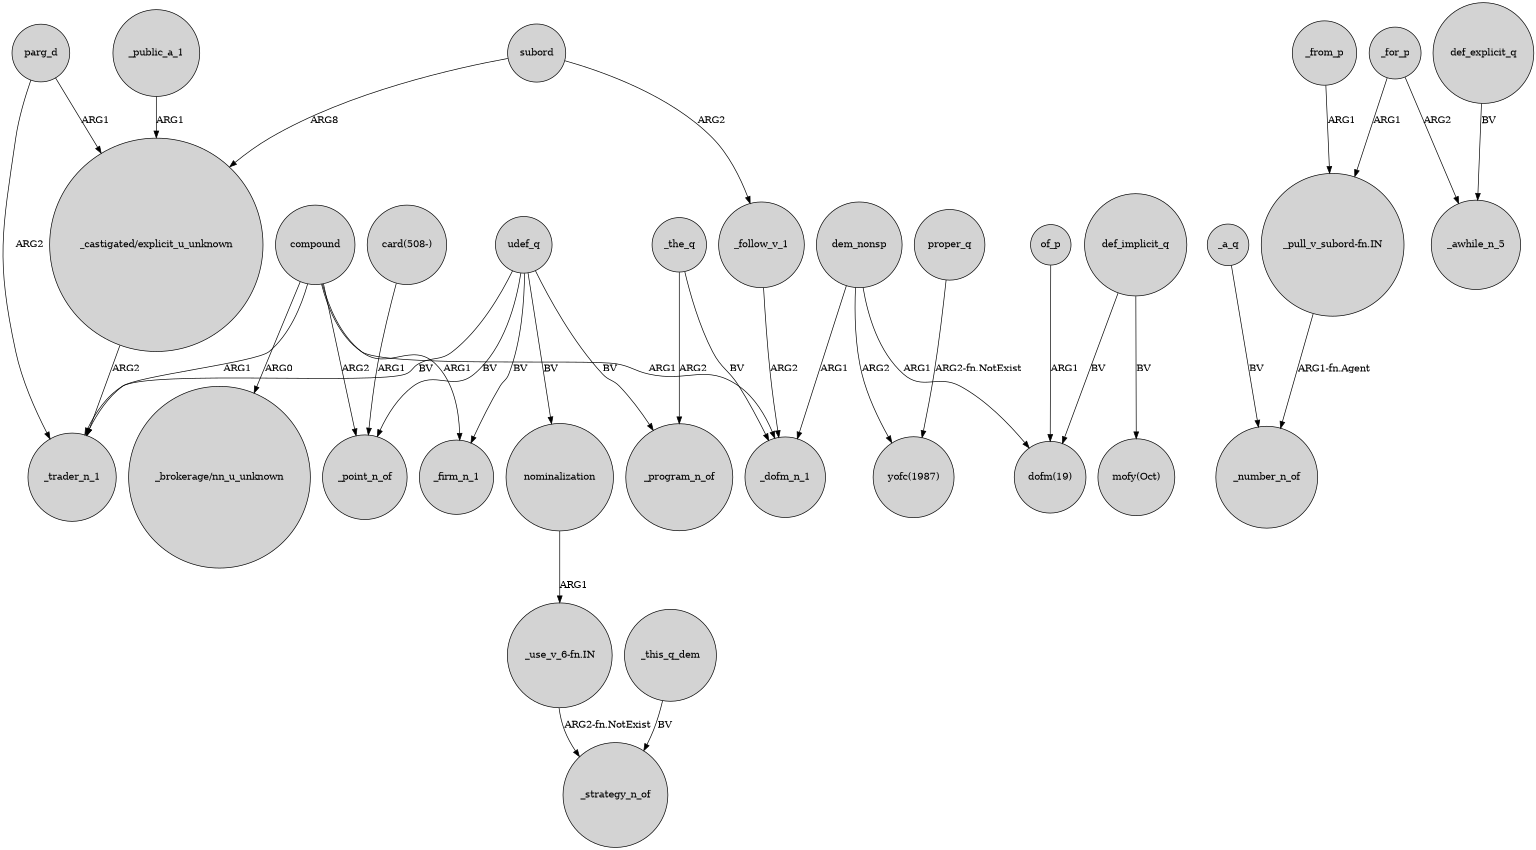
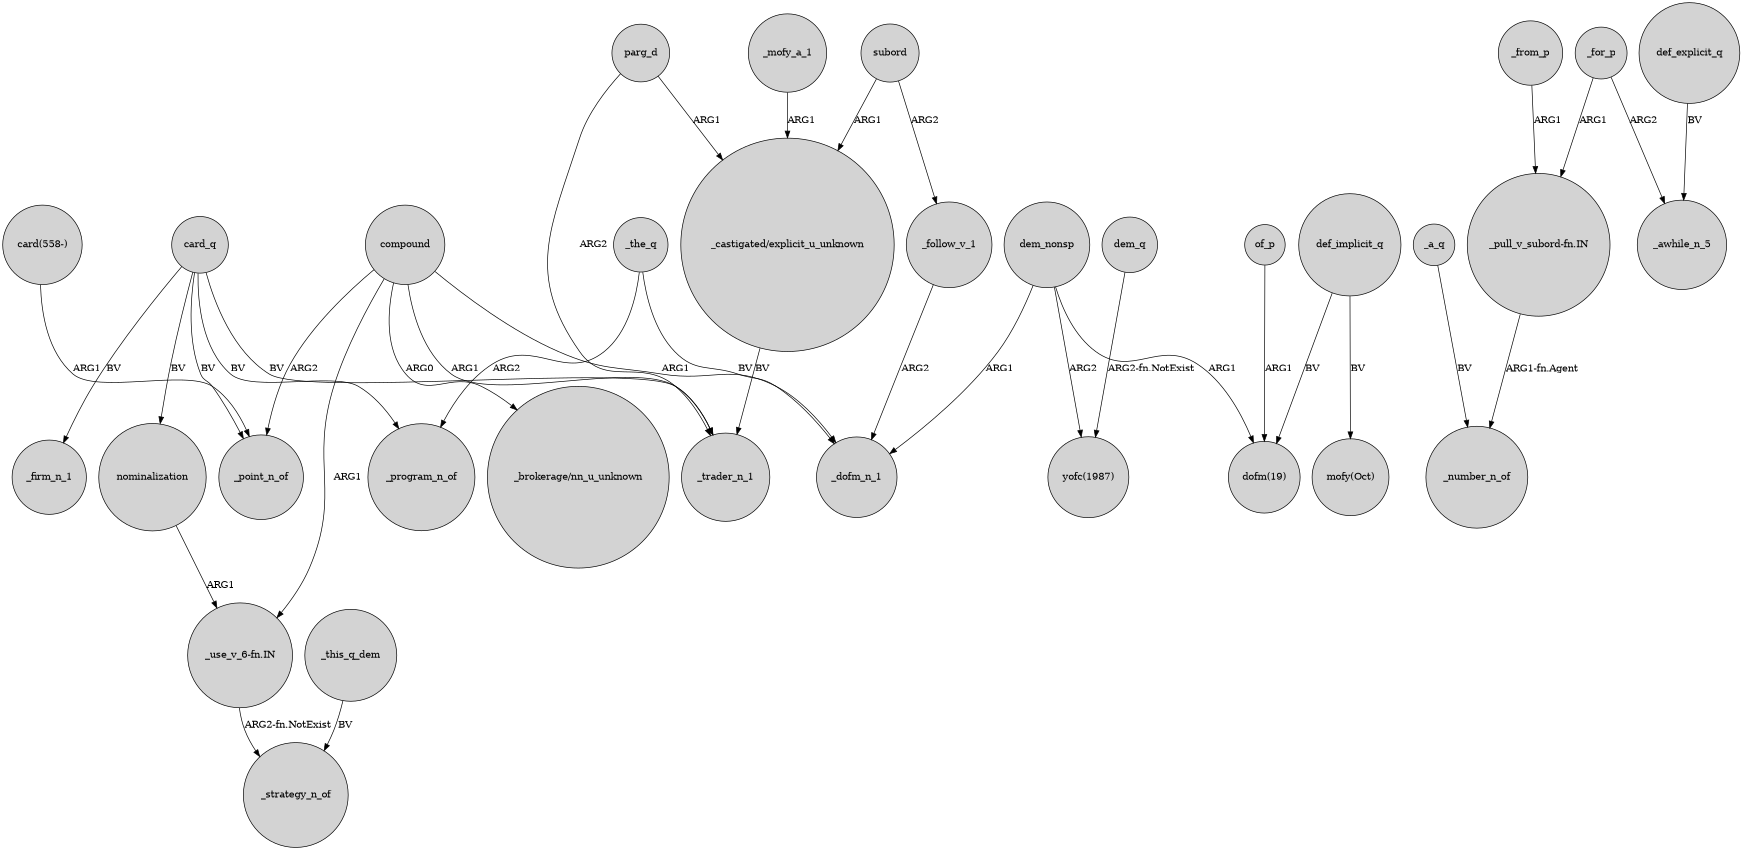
(156, 53) -> (787, 53)
(324, 121) -> (868, 121)
(407, 245) -> (42, 245)
(524, 245) -> (200, 245)
(950, 245) -> (1130, 245)
(408, 355) -> (324, 445)
(126, 369) -> (762, 369)
